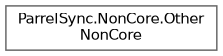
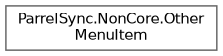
(111, 28) -> (111, 28)
